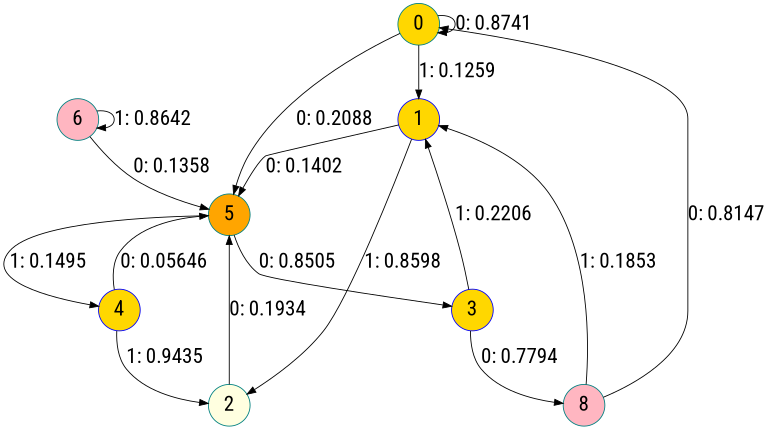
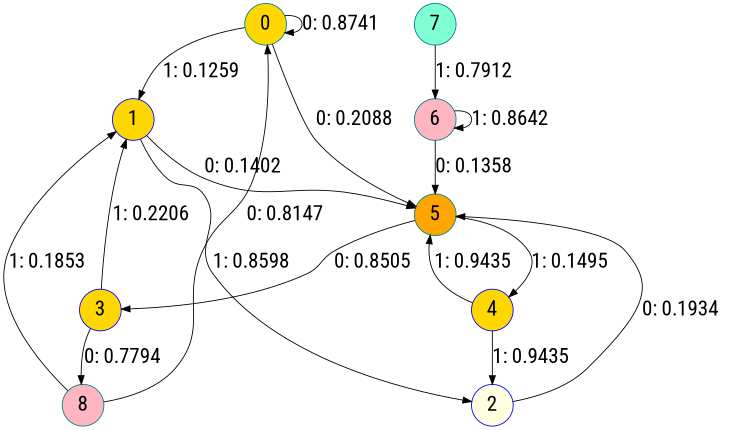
none -> (435, 24)
(169, 262) -> (480, 262)
(229, 405) -> (492, 405)
